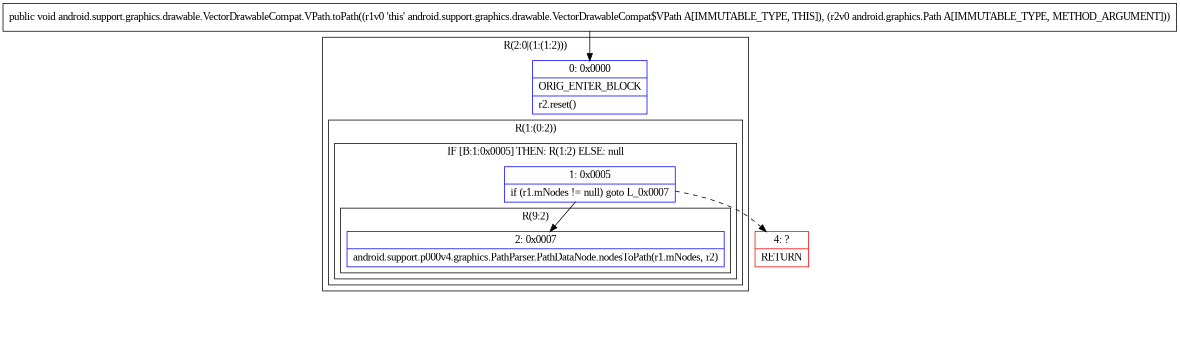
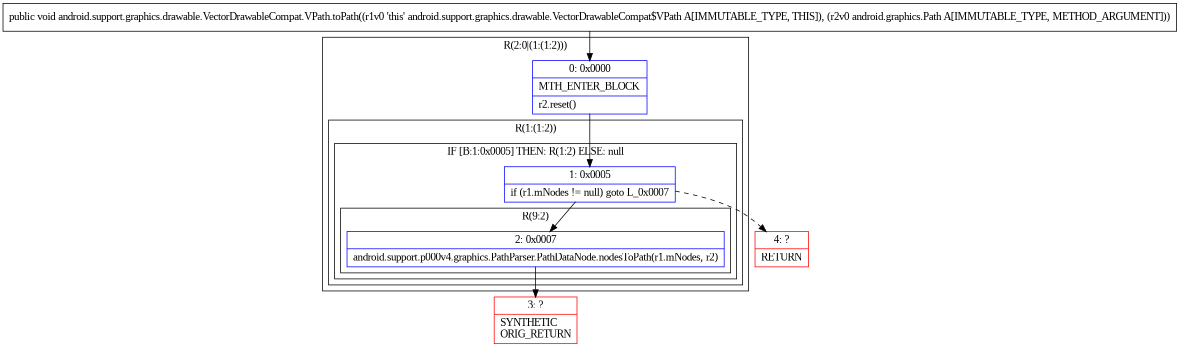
(590, 87) -> (589, 87)
(536, 129) -> (536, 129)
none -> (590, 137)
none -> (536, 320)
